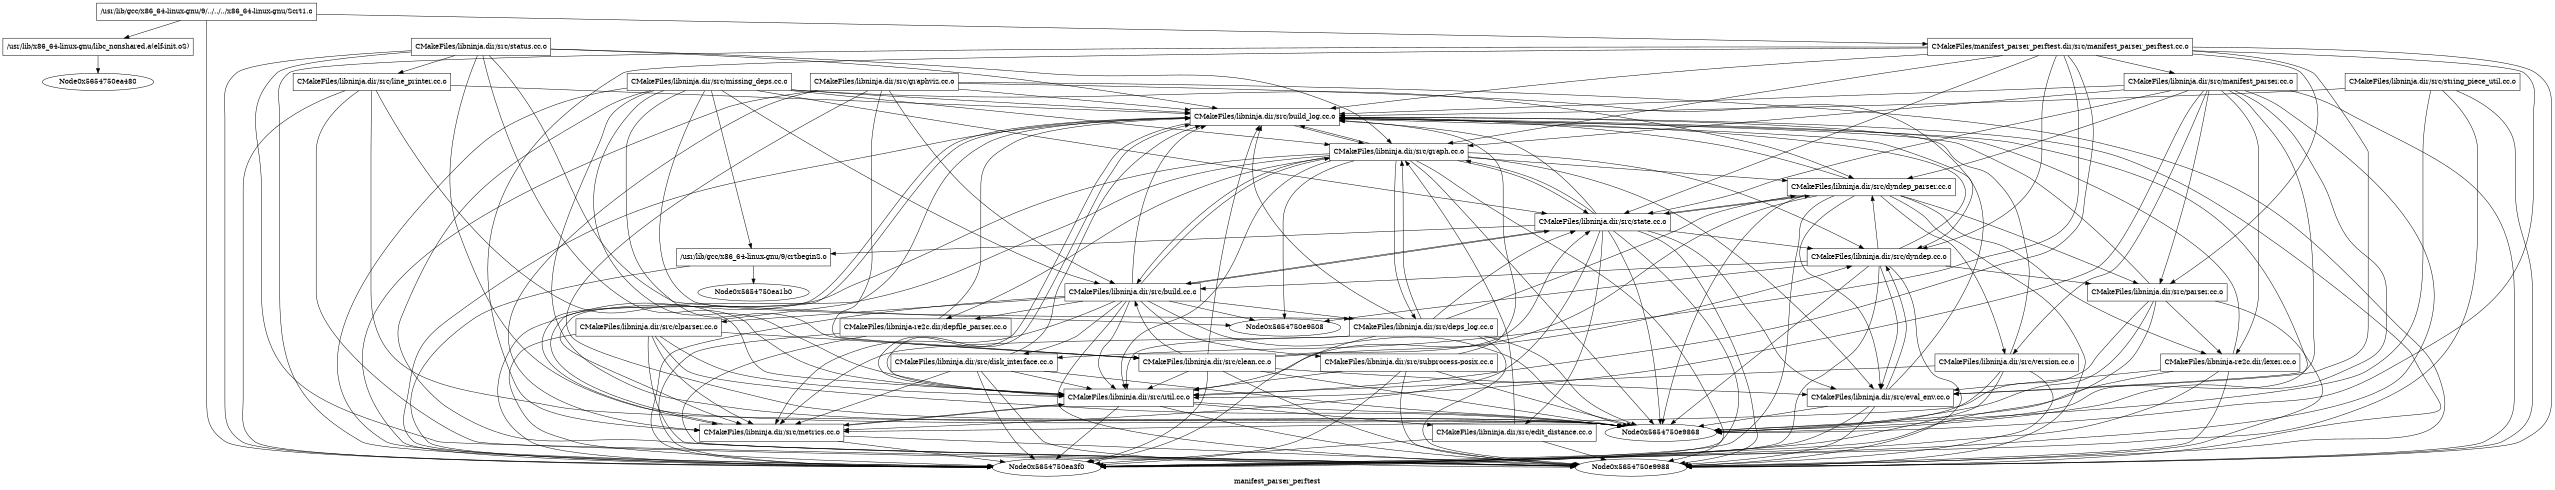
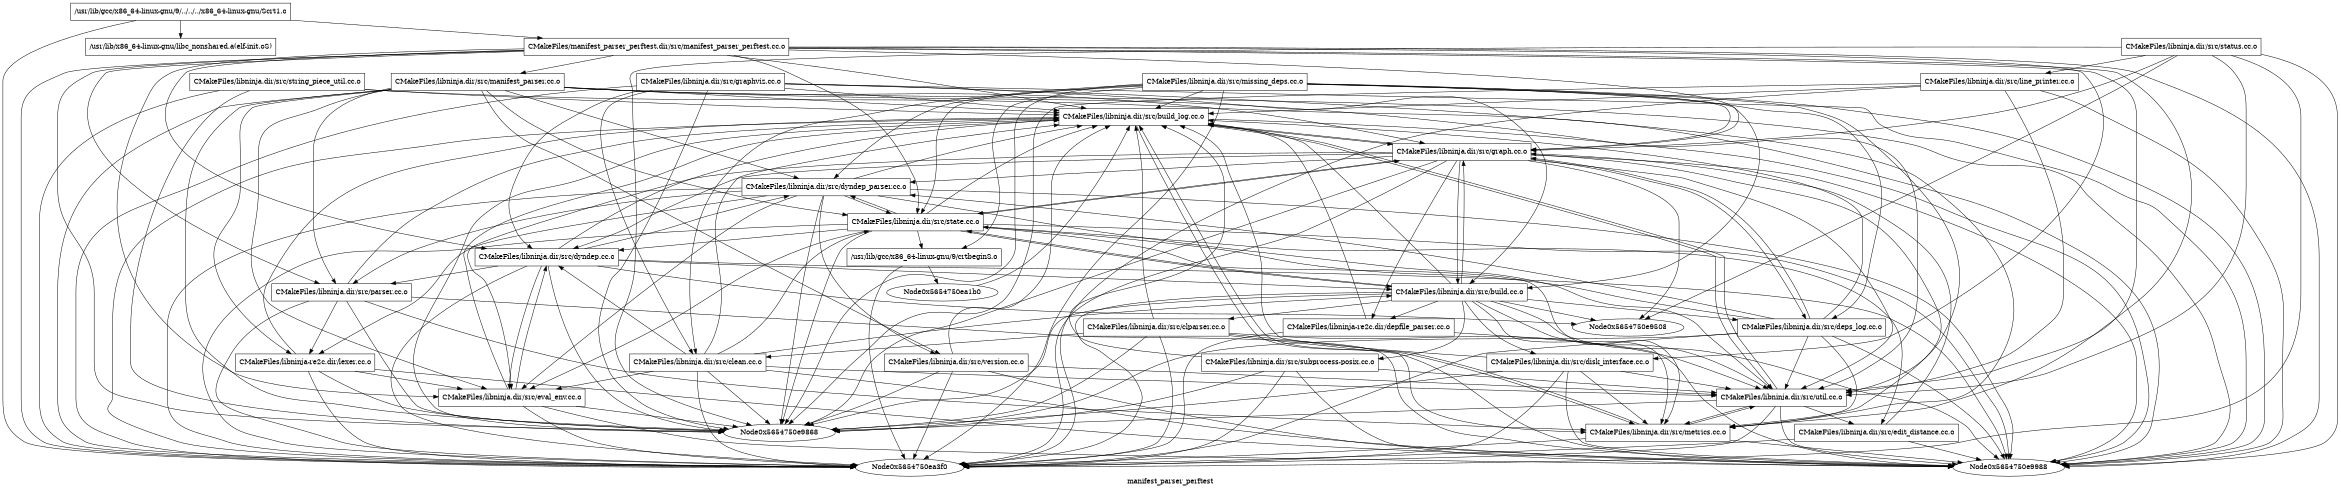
(883, 66) -> (1067, 223)
(98, 82) -> none
